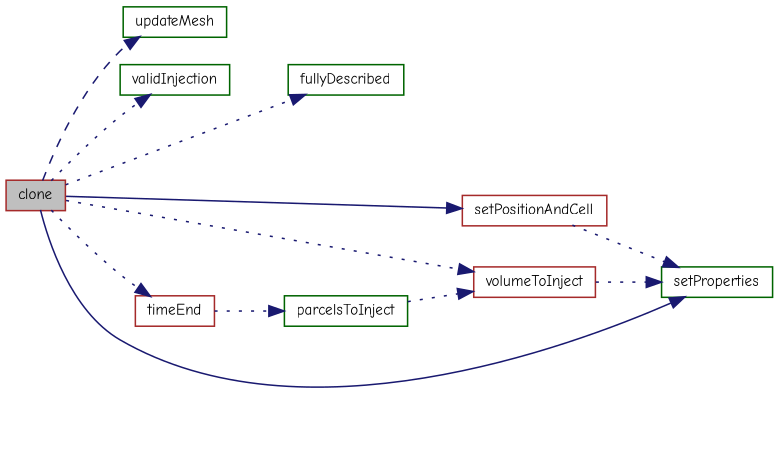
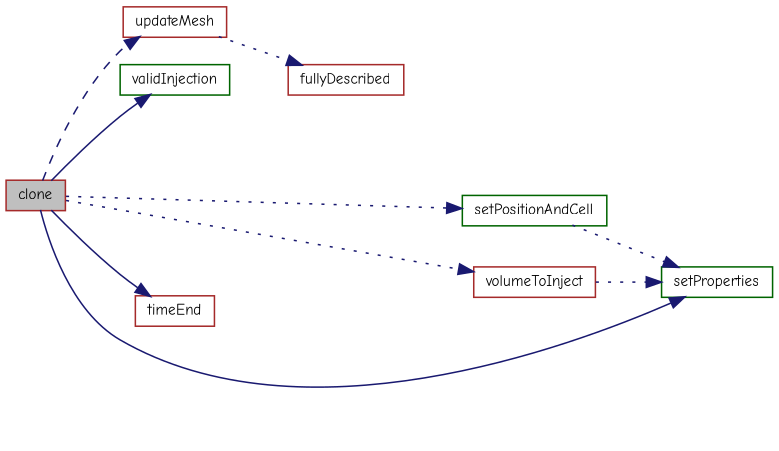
(175, 22) -> (175, 22)
(346, 80) -> (346, 80)
(93, 140) -> (93, 140)
(178, 142) -> (253, 48)
(256, 202) -> (256, 202)
(535, 211) -> (535, 211)
(93, 251) -> (93, 251)
(346, 311) -> none
